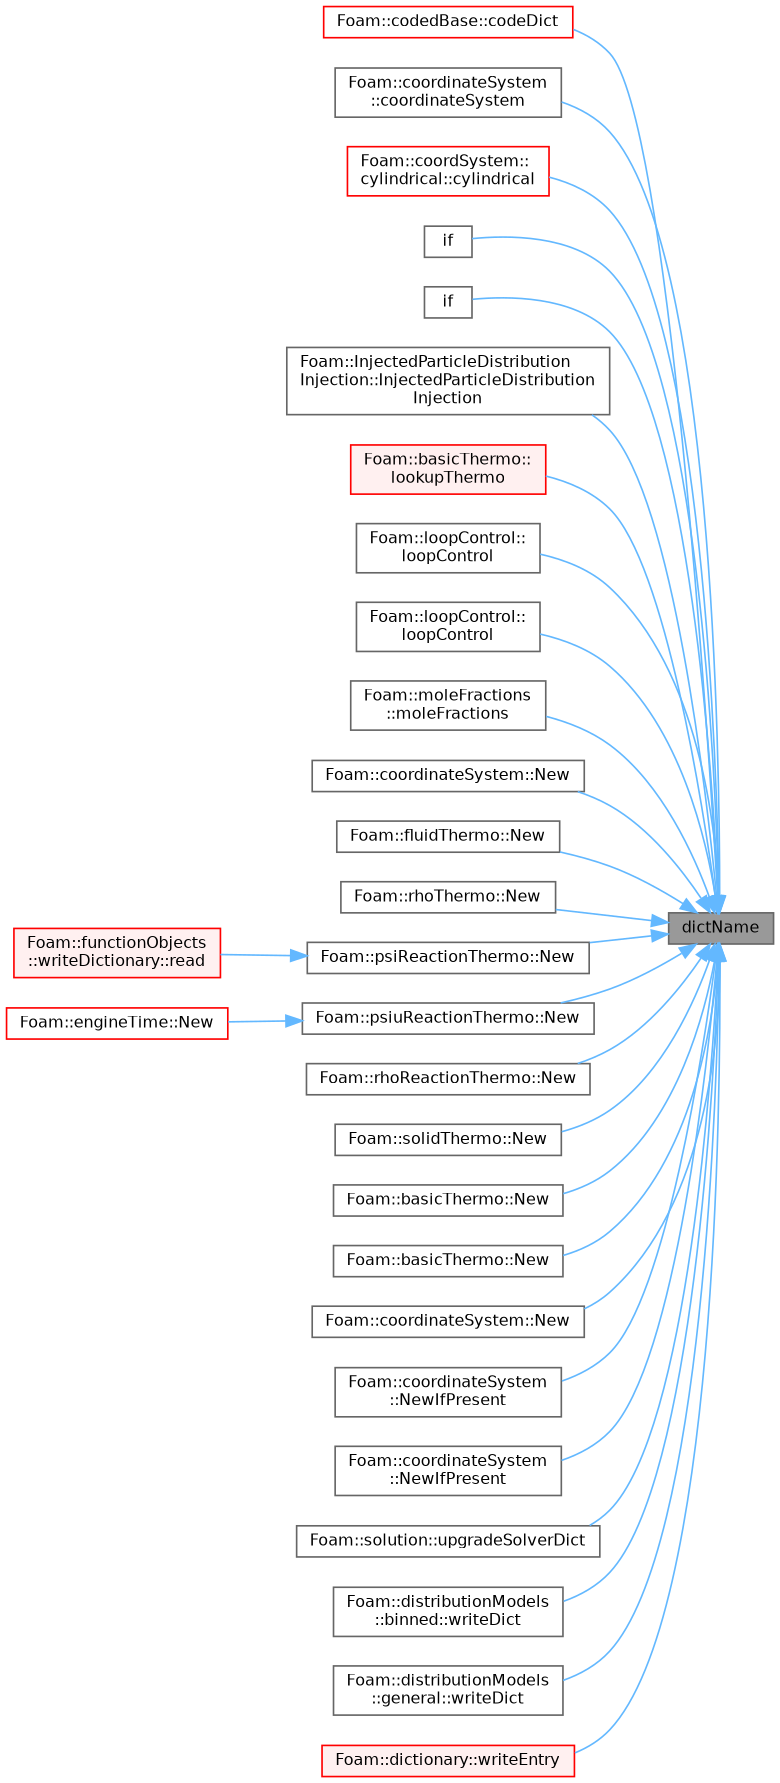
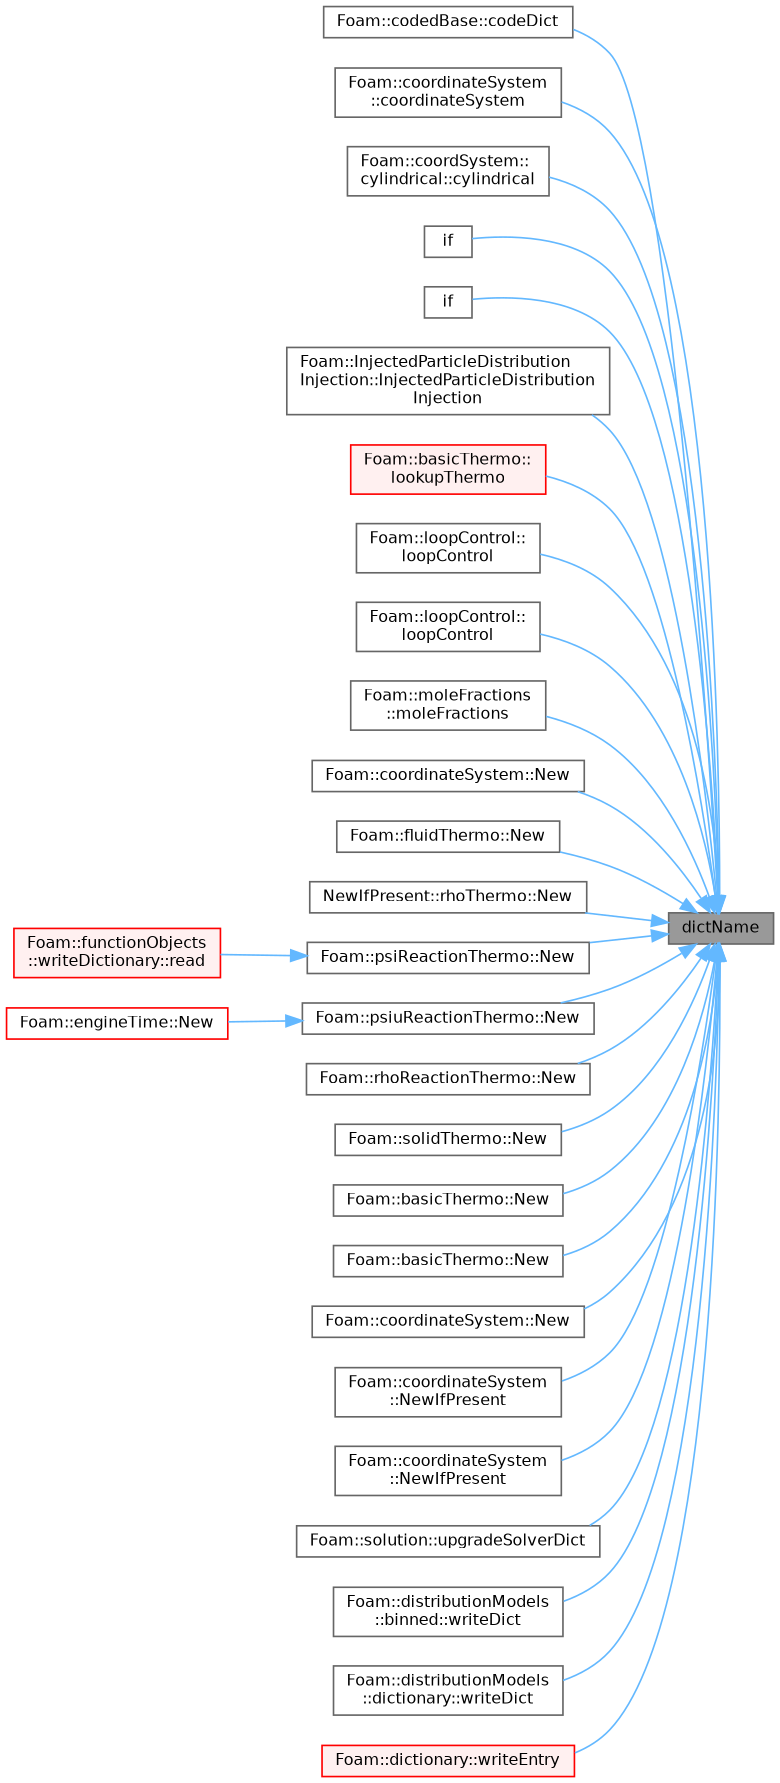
(448, 22) -> (448, 22)
(448, 171) -> (448, 171)
(448, 897) -> (448, 897)
(448, 1691) -> (448, 1691)
